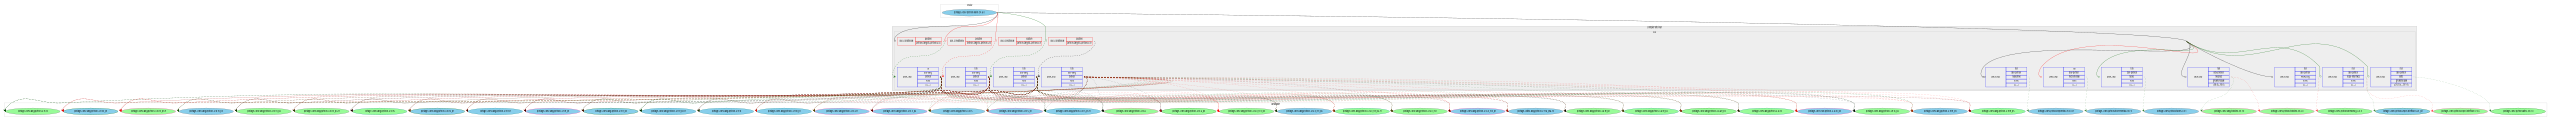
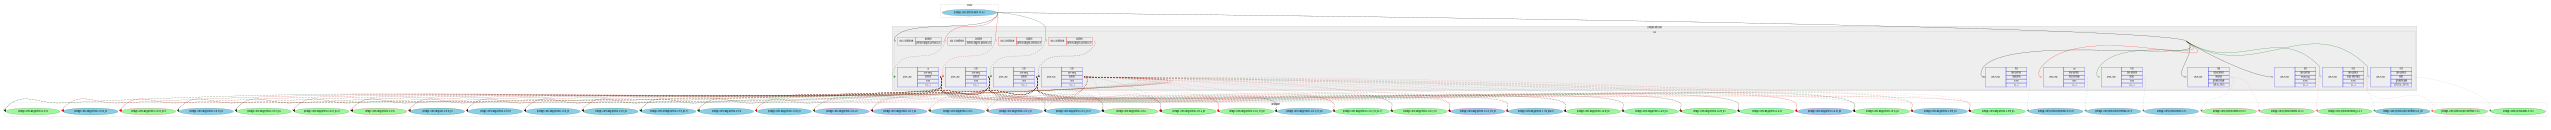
(380, 111) -> (380, 111)
(437, 111) -> (437, 111)
(553, 111) -> (553, 111)
(669, 111) -> (669, 111)
(1247, 111) -> (1247, 111)
(1536, 111) -> (1536, 111)
(1709, 111) -> (1709, 111)
(1825, 111) -> (1825, 111)
(2229, 111) -> (2229, 111)
(2518, 111) -> (2518, 111)
